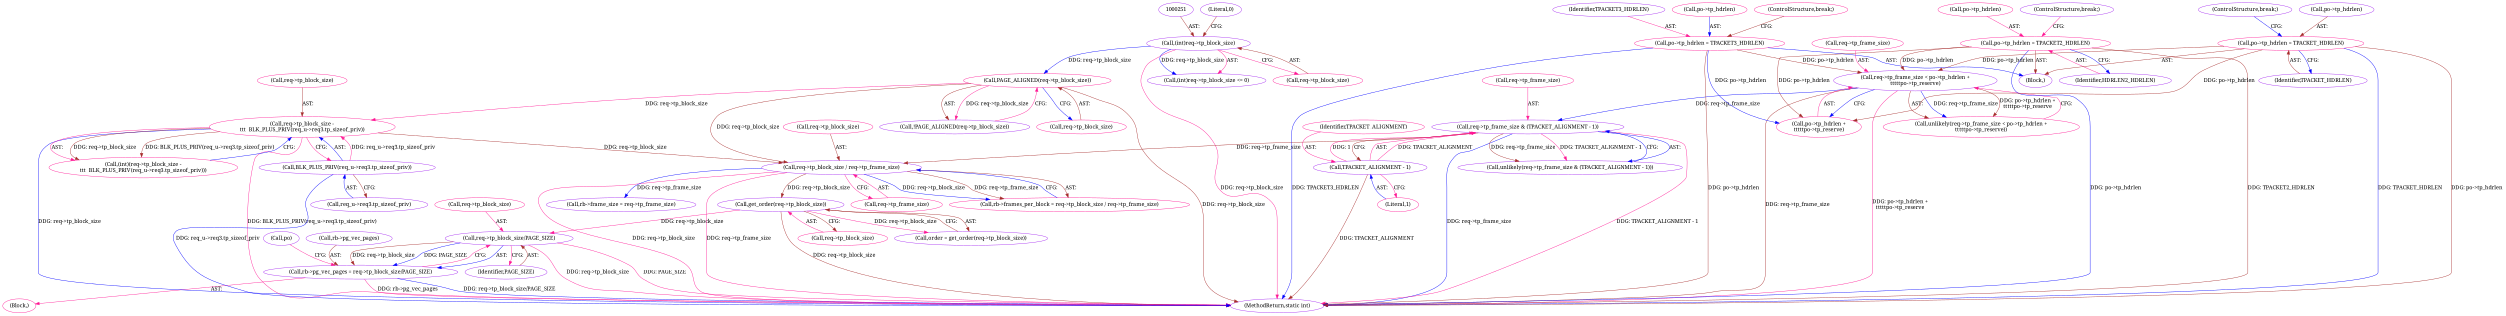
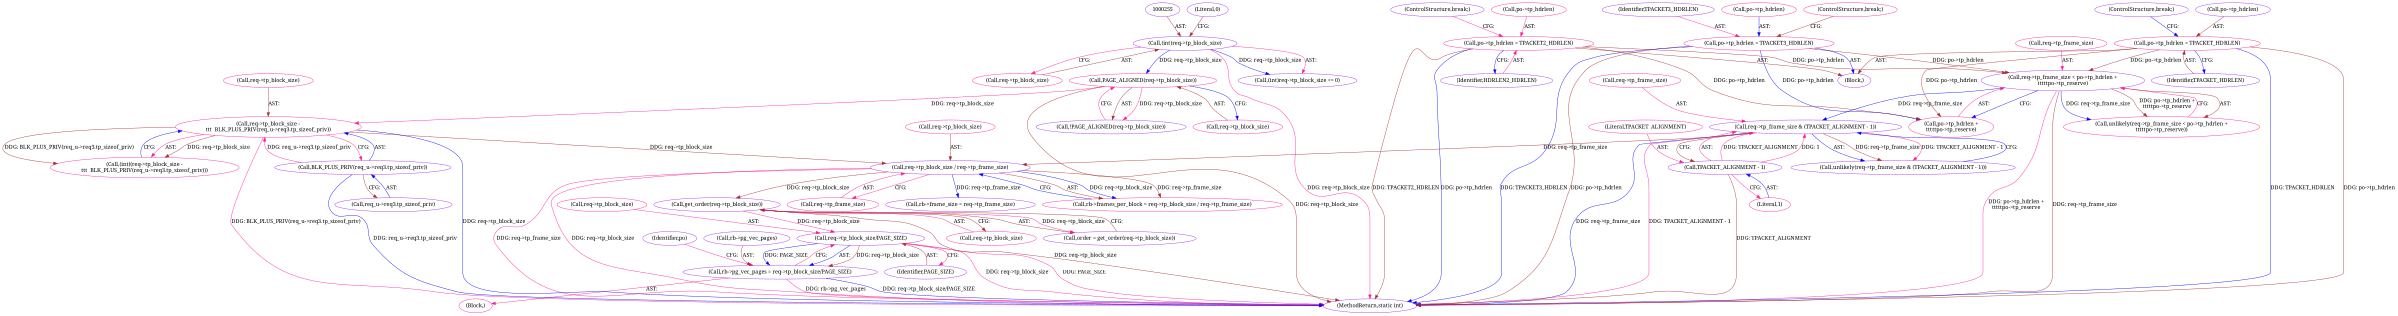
(1176, 10) -> (1163, 10)
(793, 98) -> none
(1364, 127) -> (1645, 127)
(281, 238) -> (670, 238)
